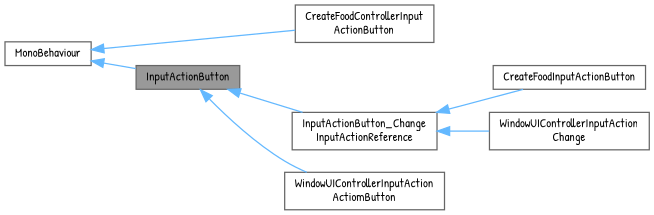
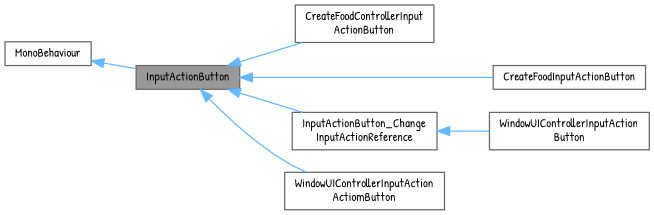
(200, 39) -> (271, 52)
(486, 99) -> (373, 77)
(569, 131) -> (569, 131)
